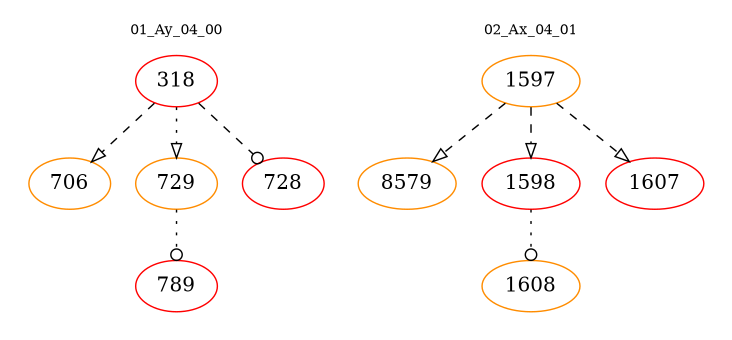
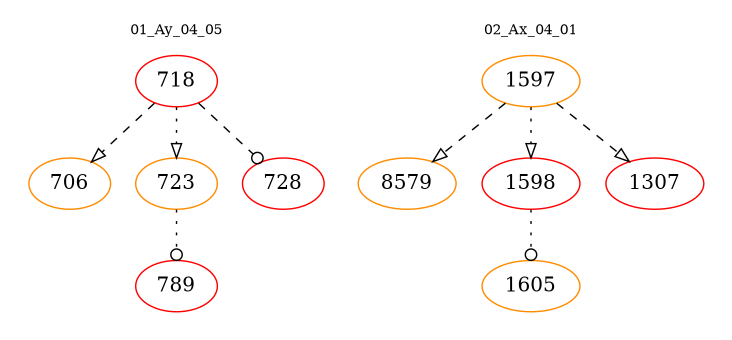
(177, 31) -> (177, 31)
(177, 81) -> (177, 81)
(531, 125) -> (531, 125)
(177, 184) -> (177, 184)
(655, 184) -> (655, 184)
(531, 286) -> (531, 286)
